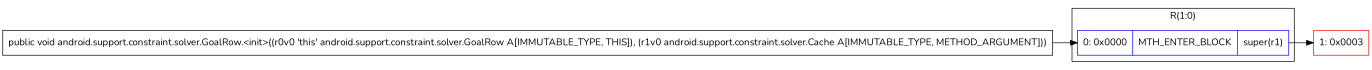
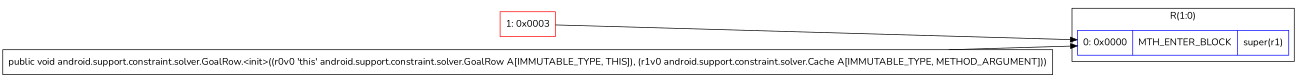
(1298, 43) -> (813, 32)
